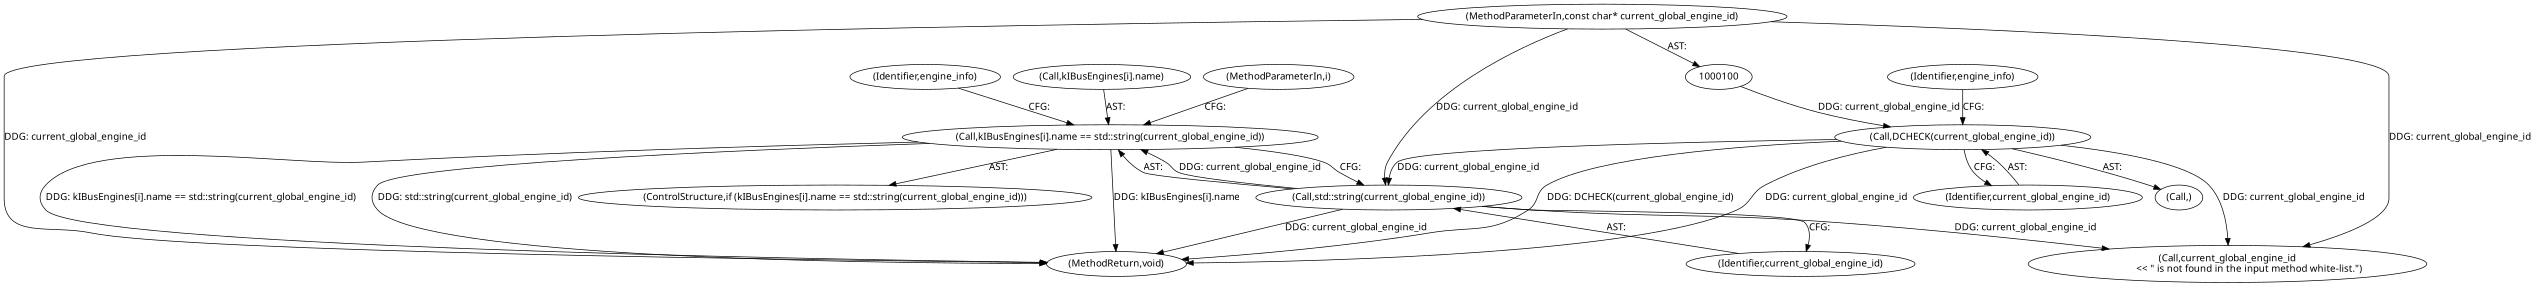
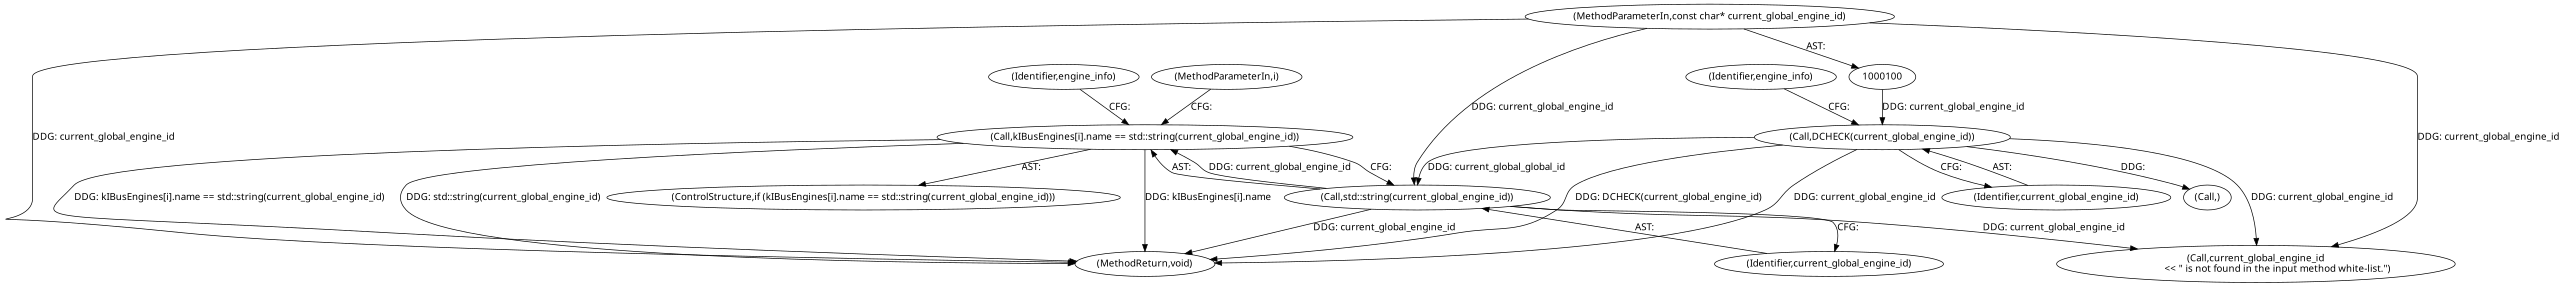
(1102, 77) -> none
(1468, 167) -> (1497, 167)
(2114, 167) -> (2135, 167)
